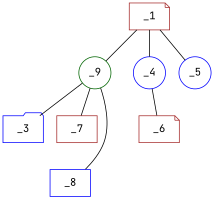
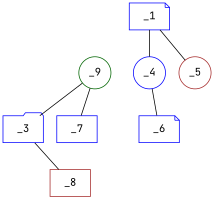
(149, 16) -> (149, 16)
(121, 45) -> none
(195, 73) -> (195, 73)
(77, 129) -> (77, 129)
(159, 129) -> (159, 129)
(106, 131) -> (47, 156)
(70, 183) -> (70, 183)
